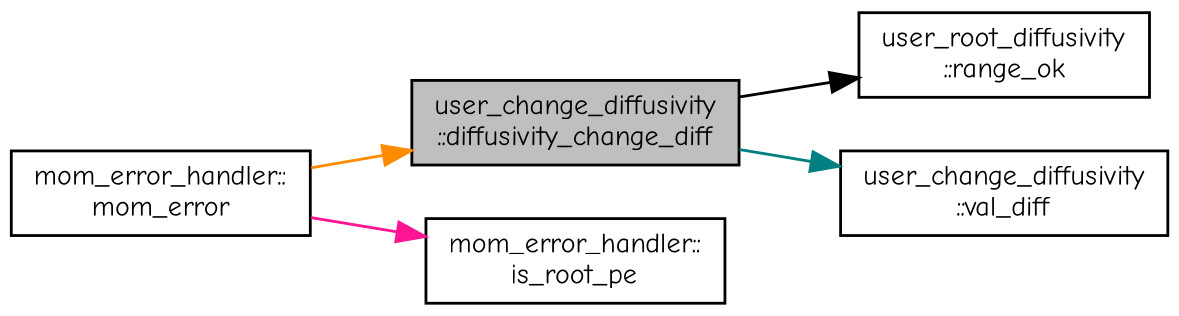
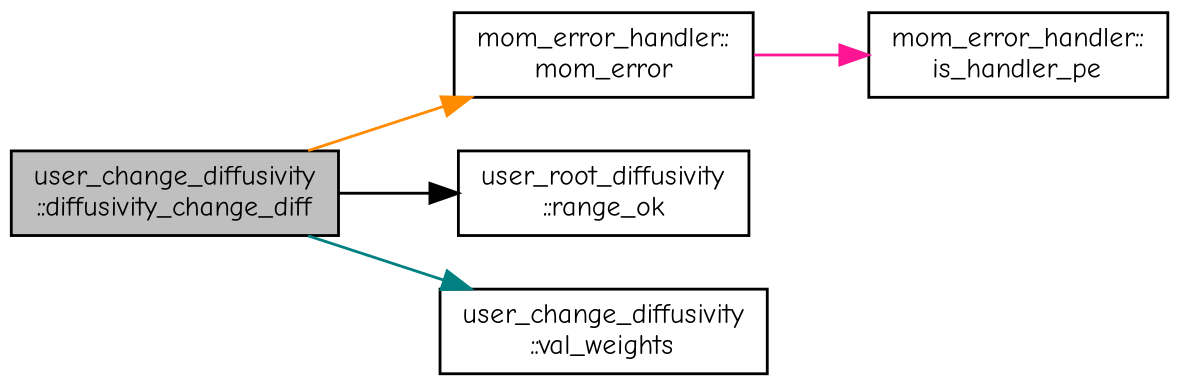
(347, 162) -> (376, 128)
(1004, 193) -> (604, 331)
(575, 261) -> (1018, 55)
